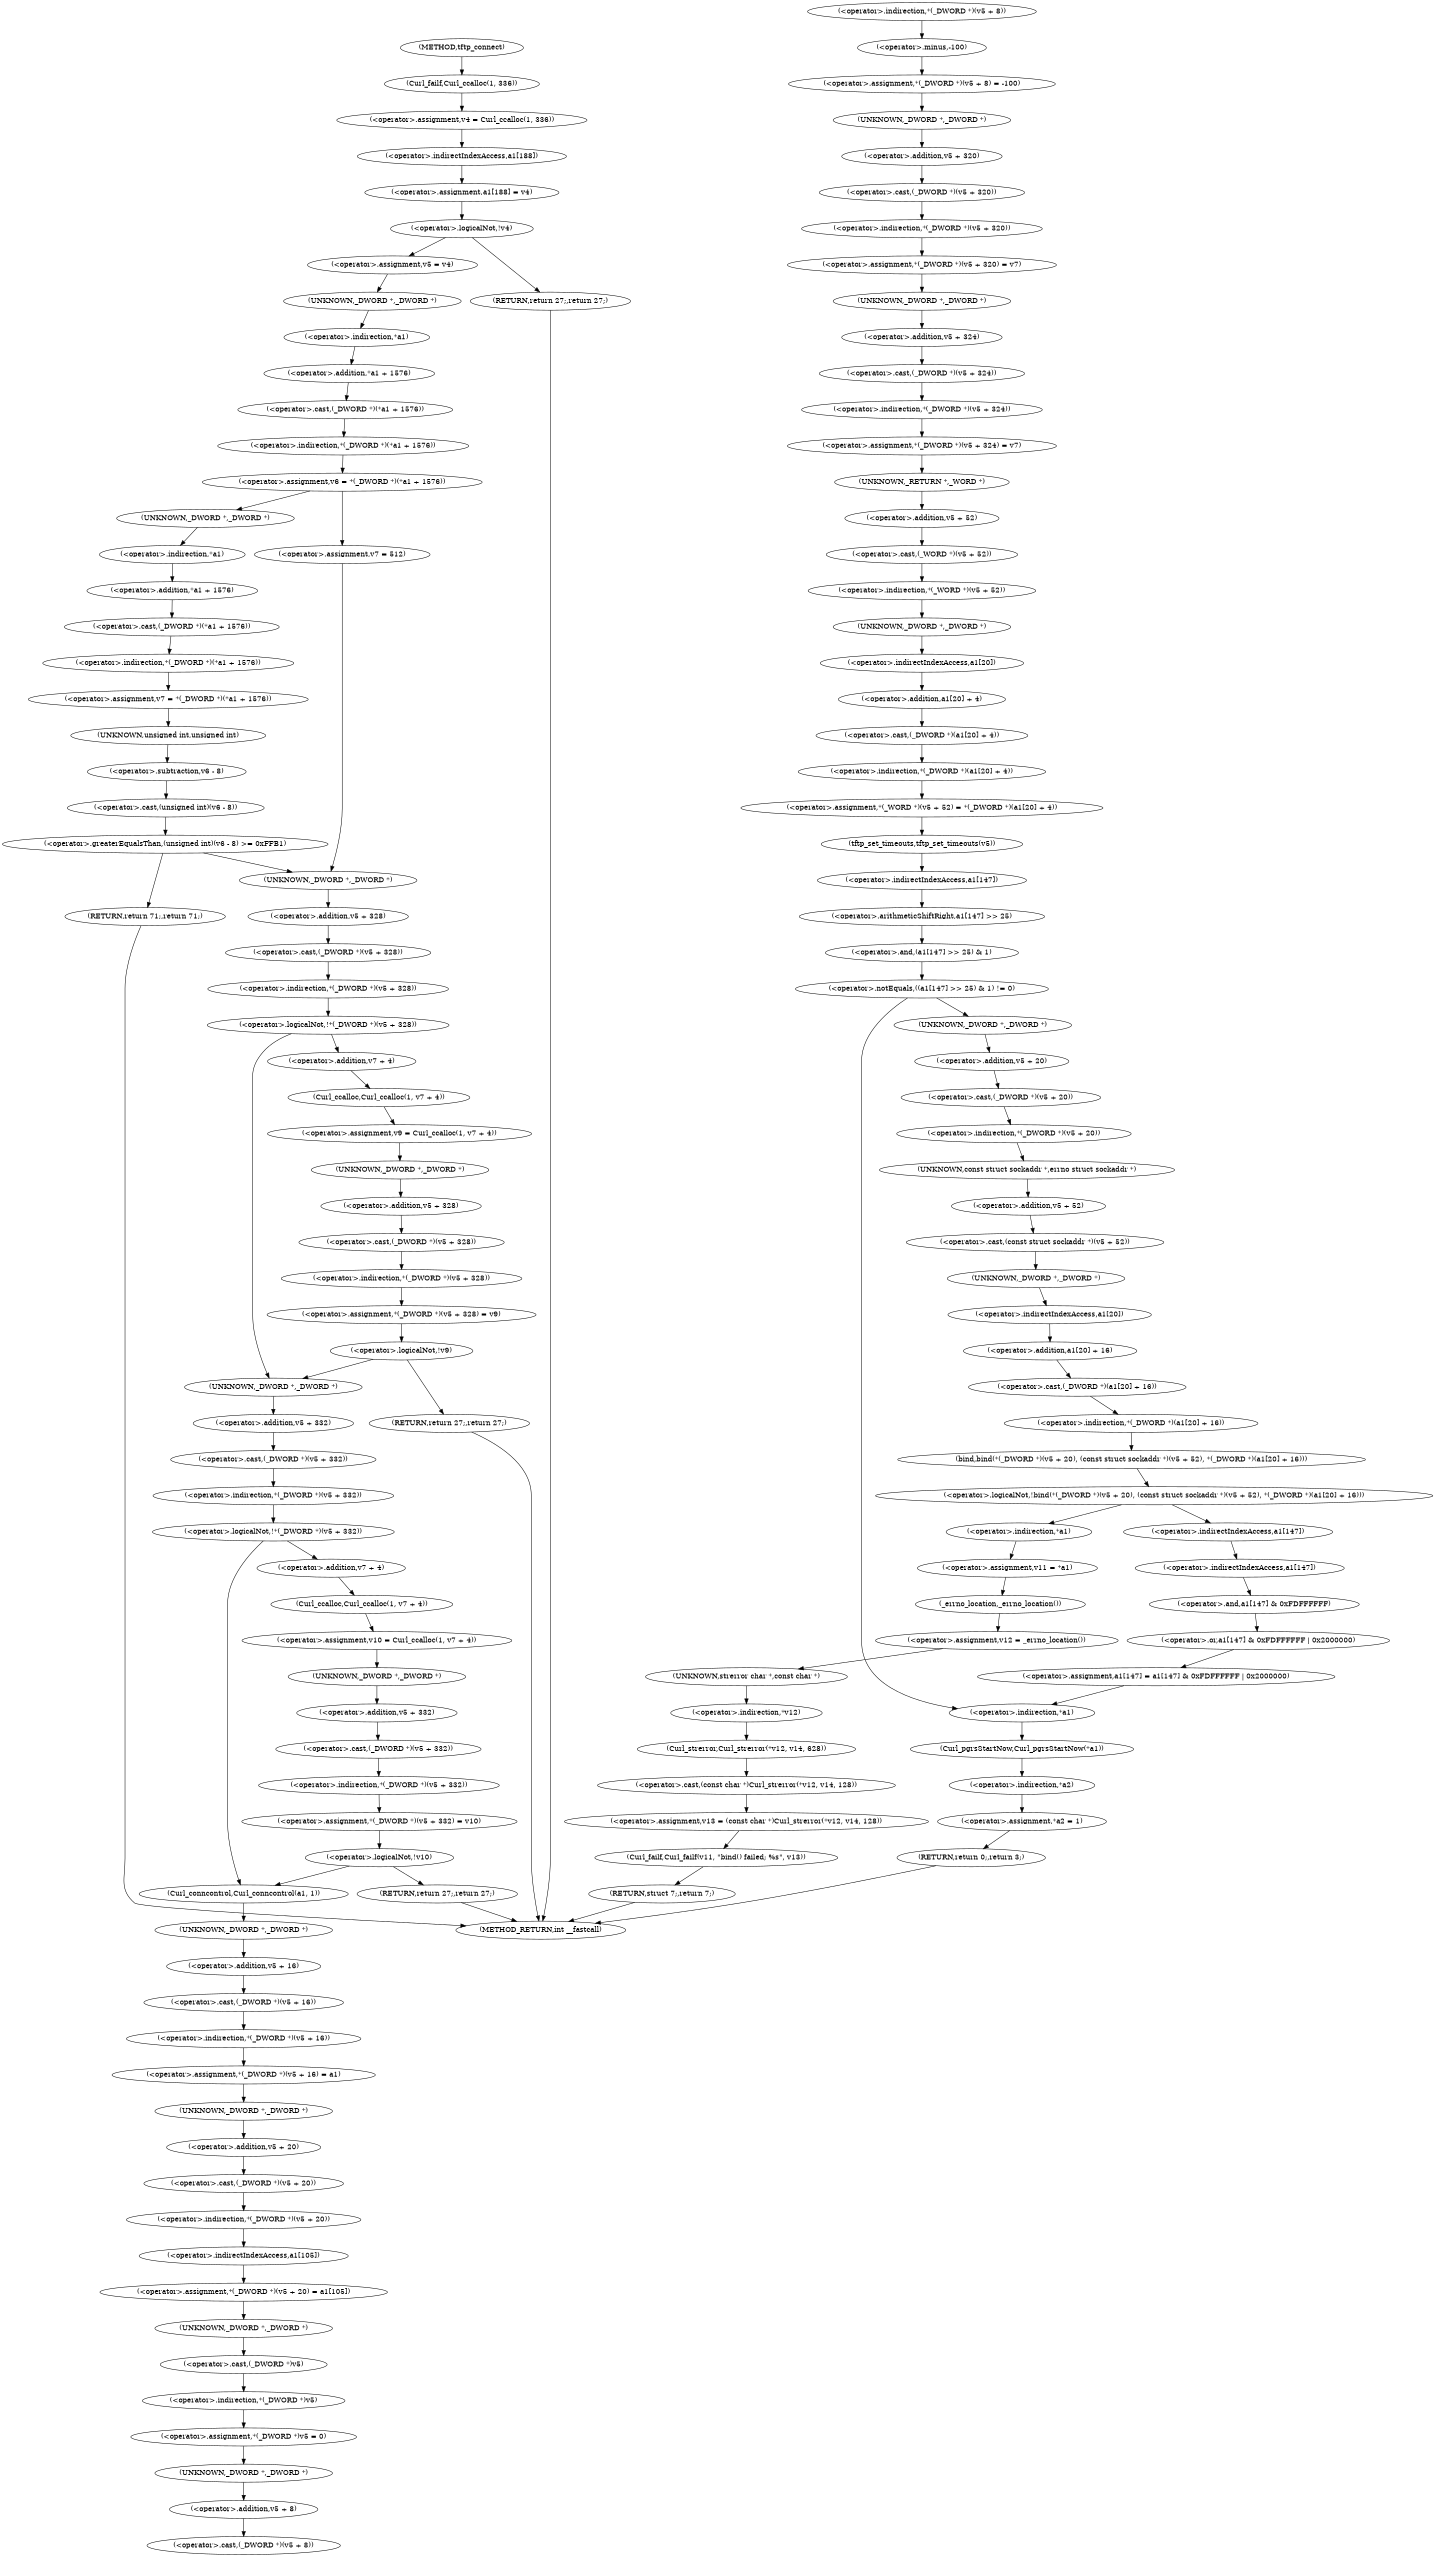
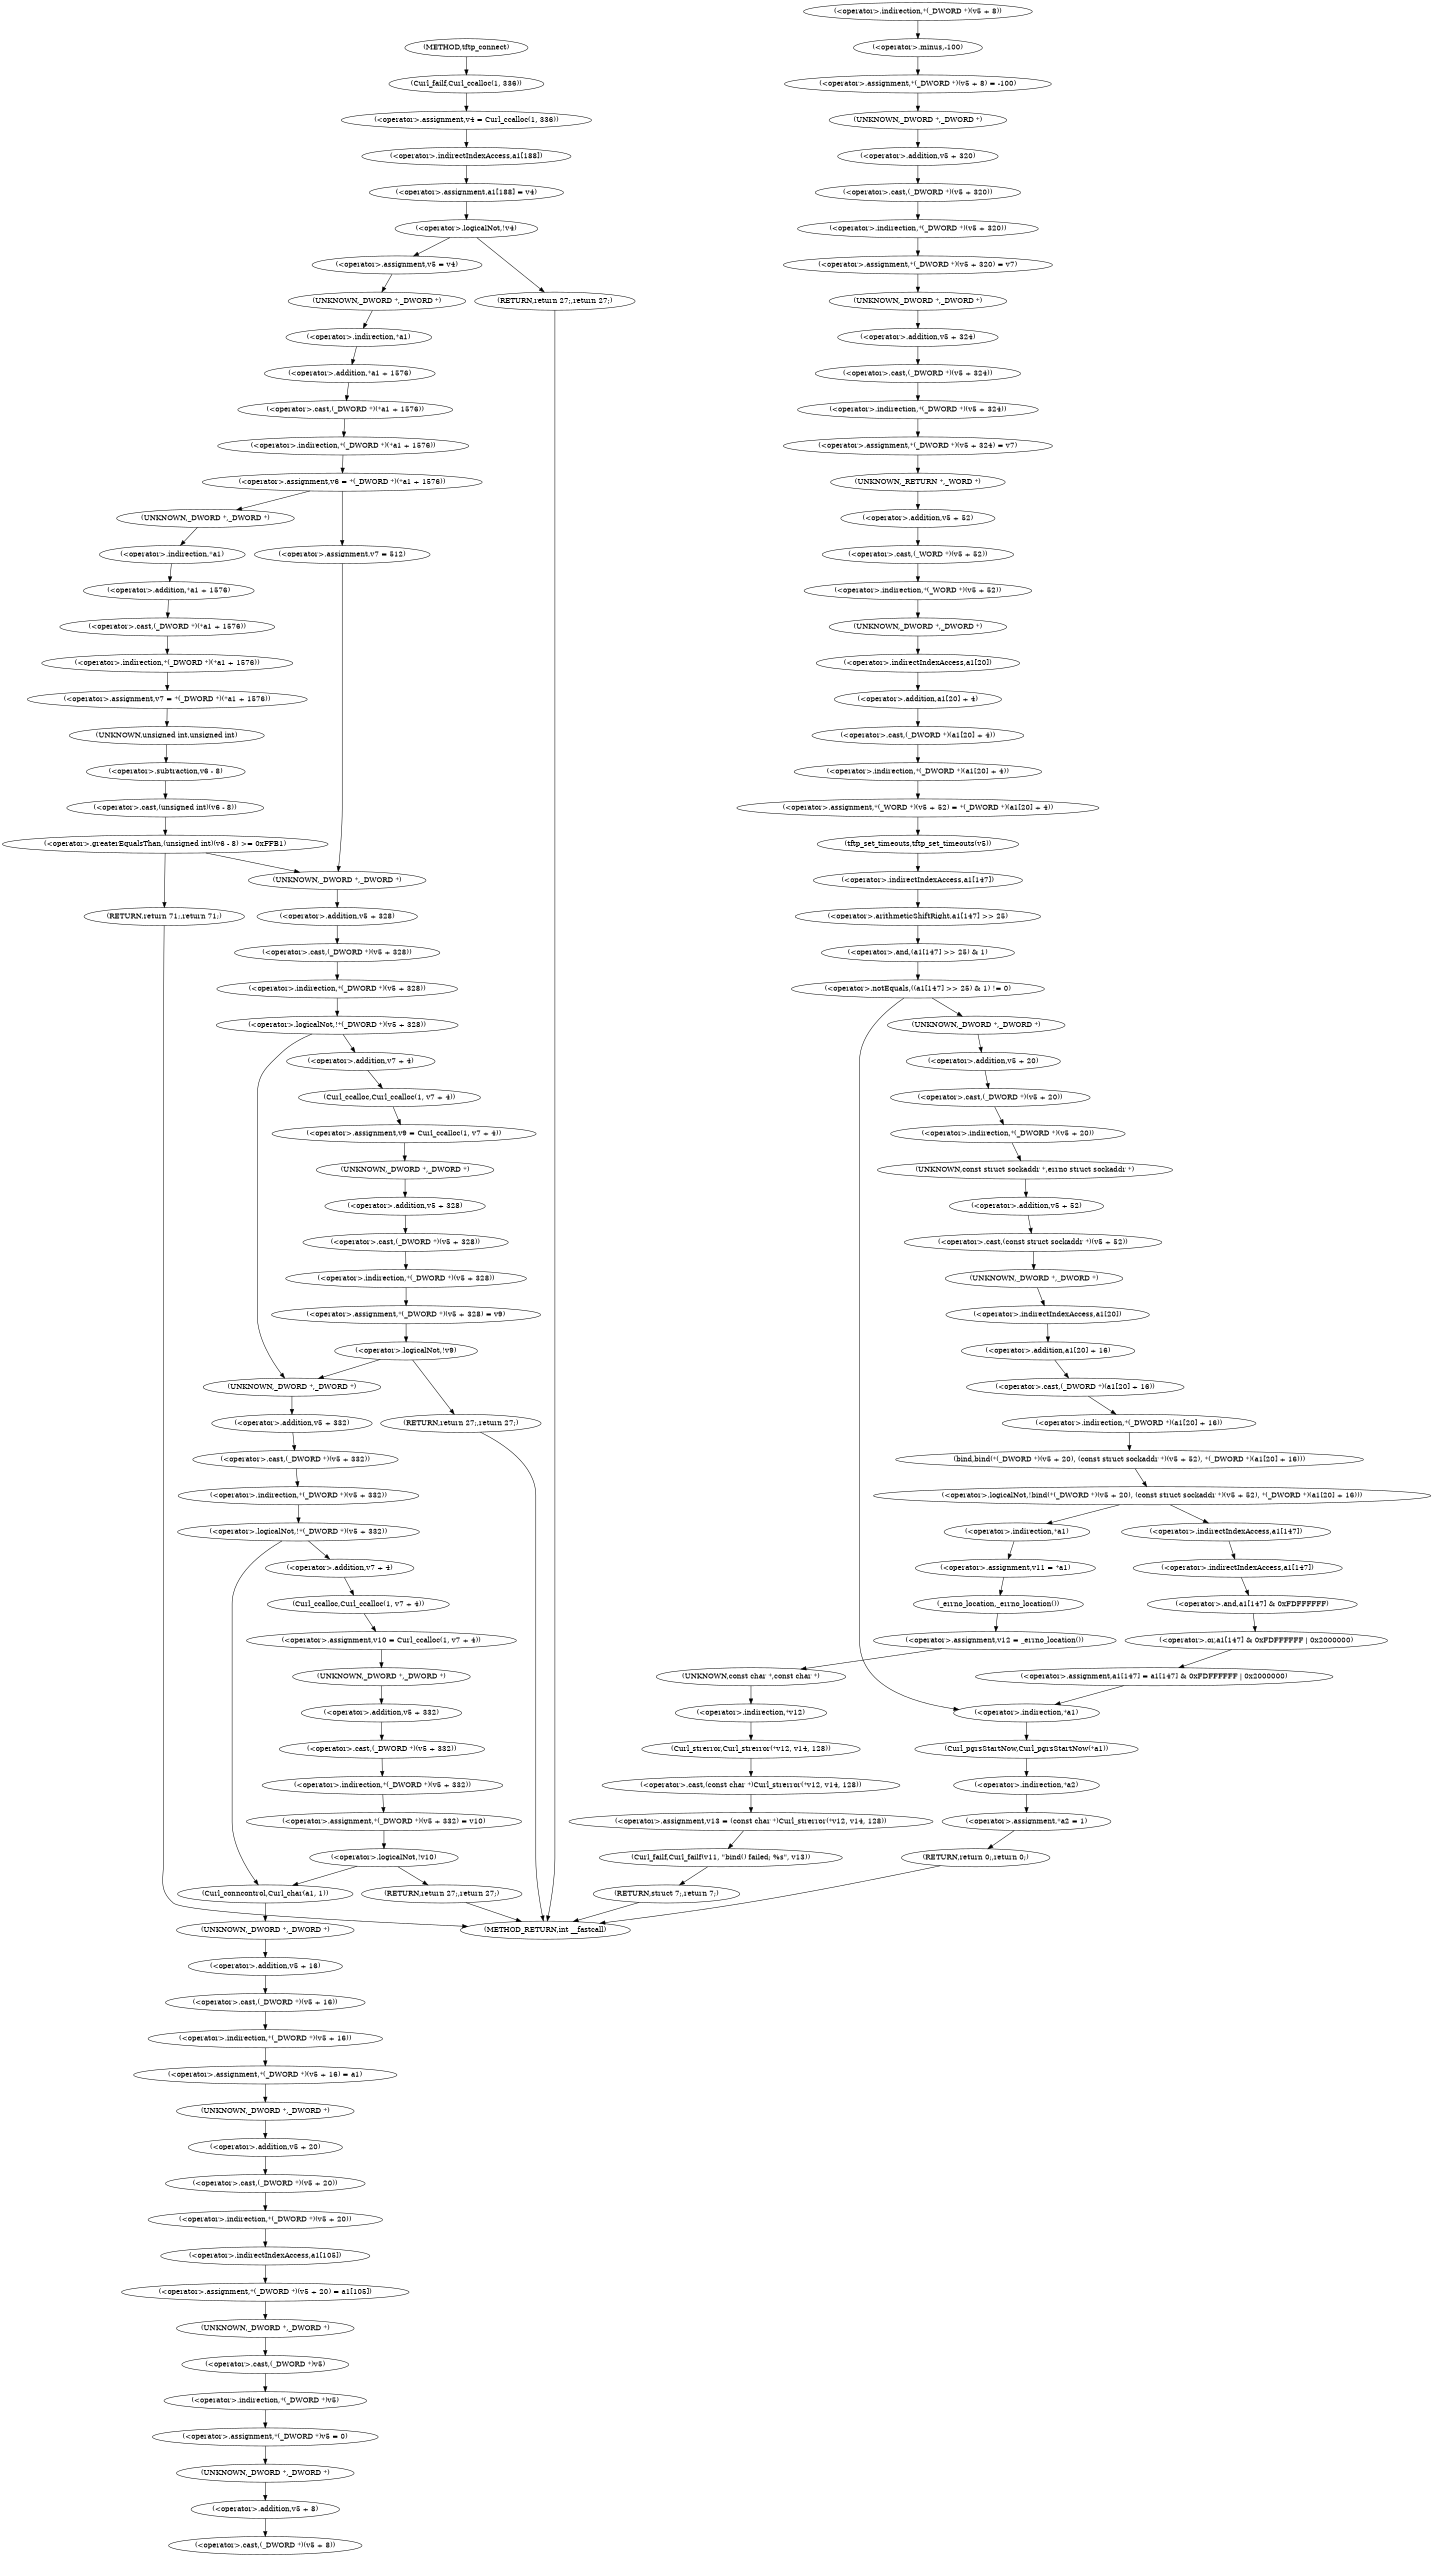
(746, 1677) -> (751, 1677)
(746, 1749) -> (751, 1749)
(971, 1858) -> (976, 1858)
(244, 1894) -> (265, 1894)
